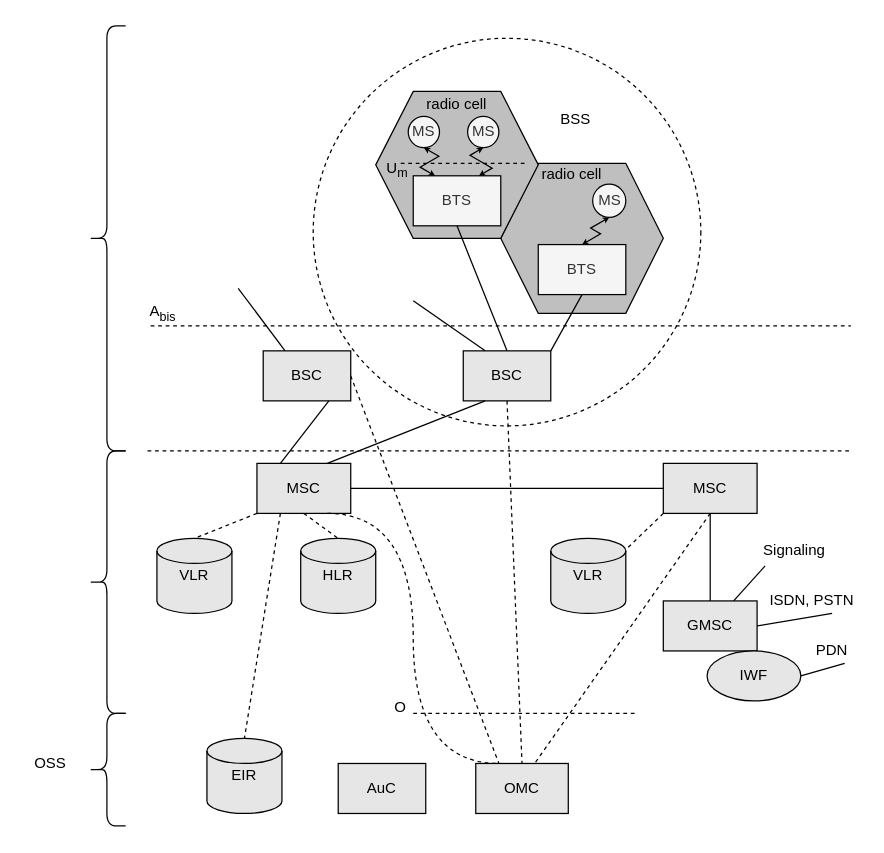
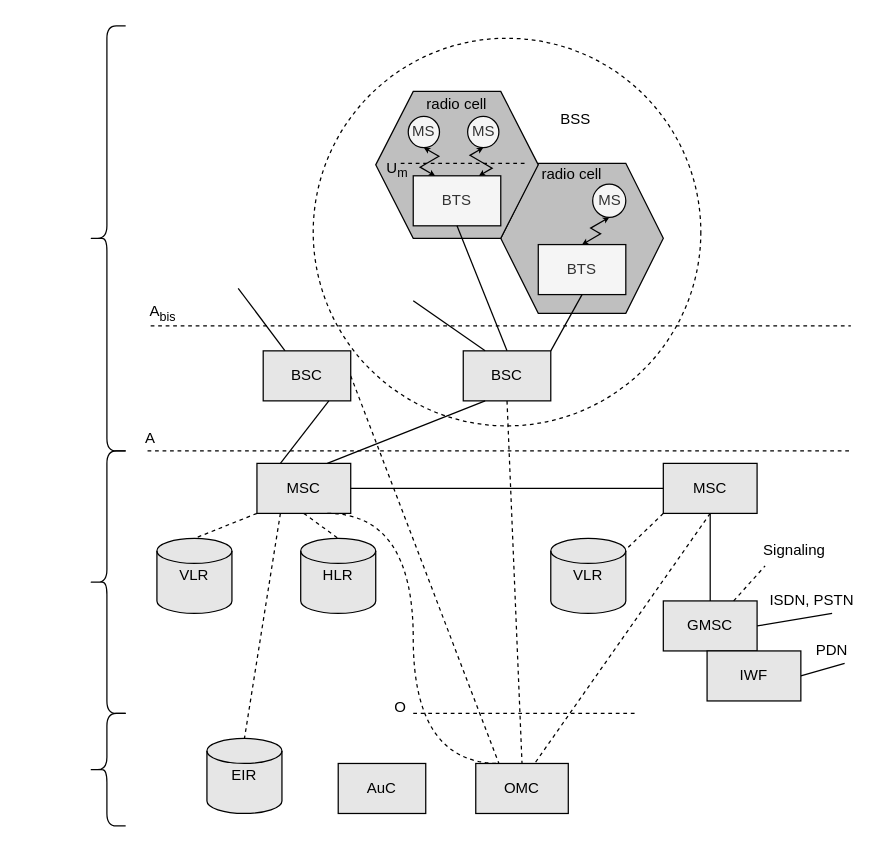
none -> (151, 438)
(750, 583) -> (750, 583)
(754, 676) -> (754, 676)
(51, 763) -> none
